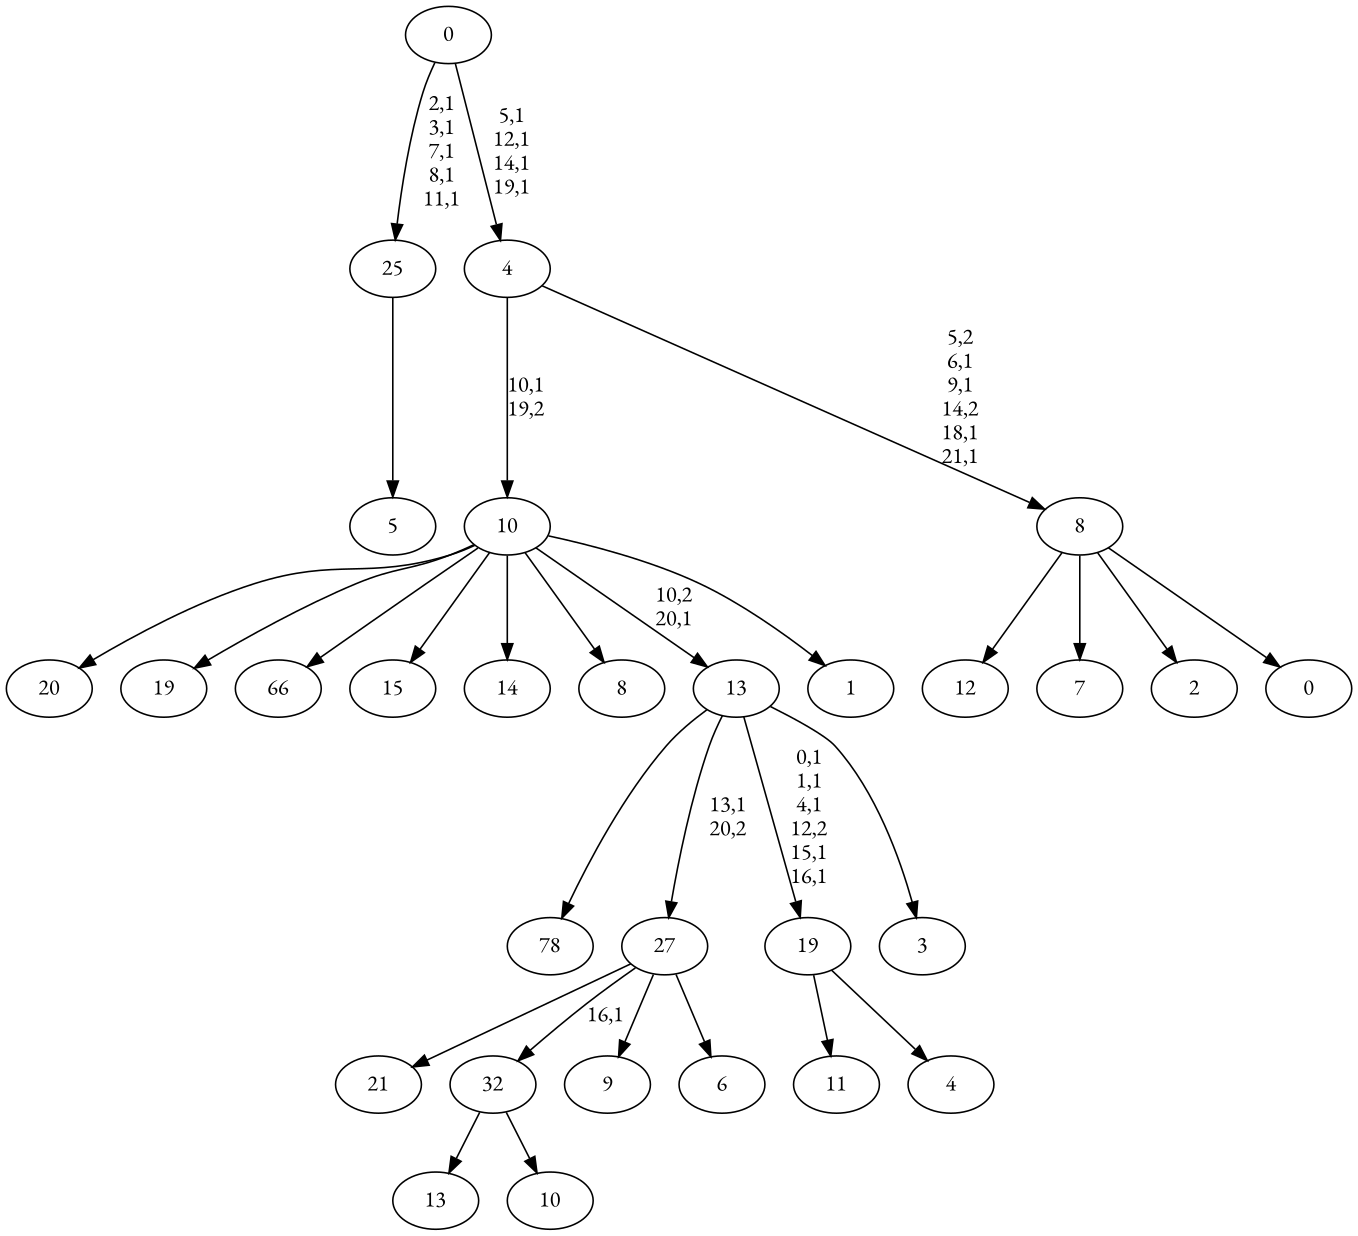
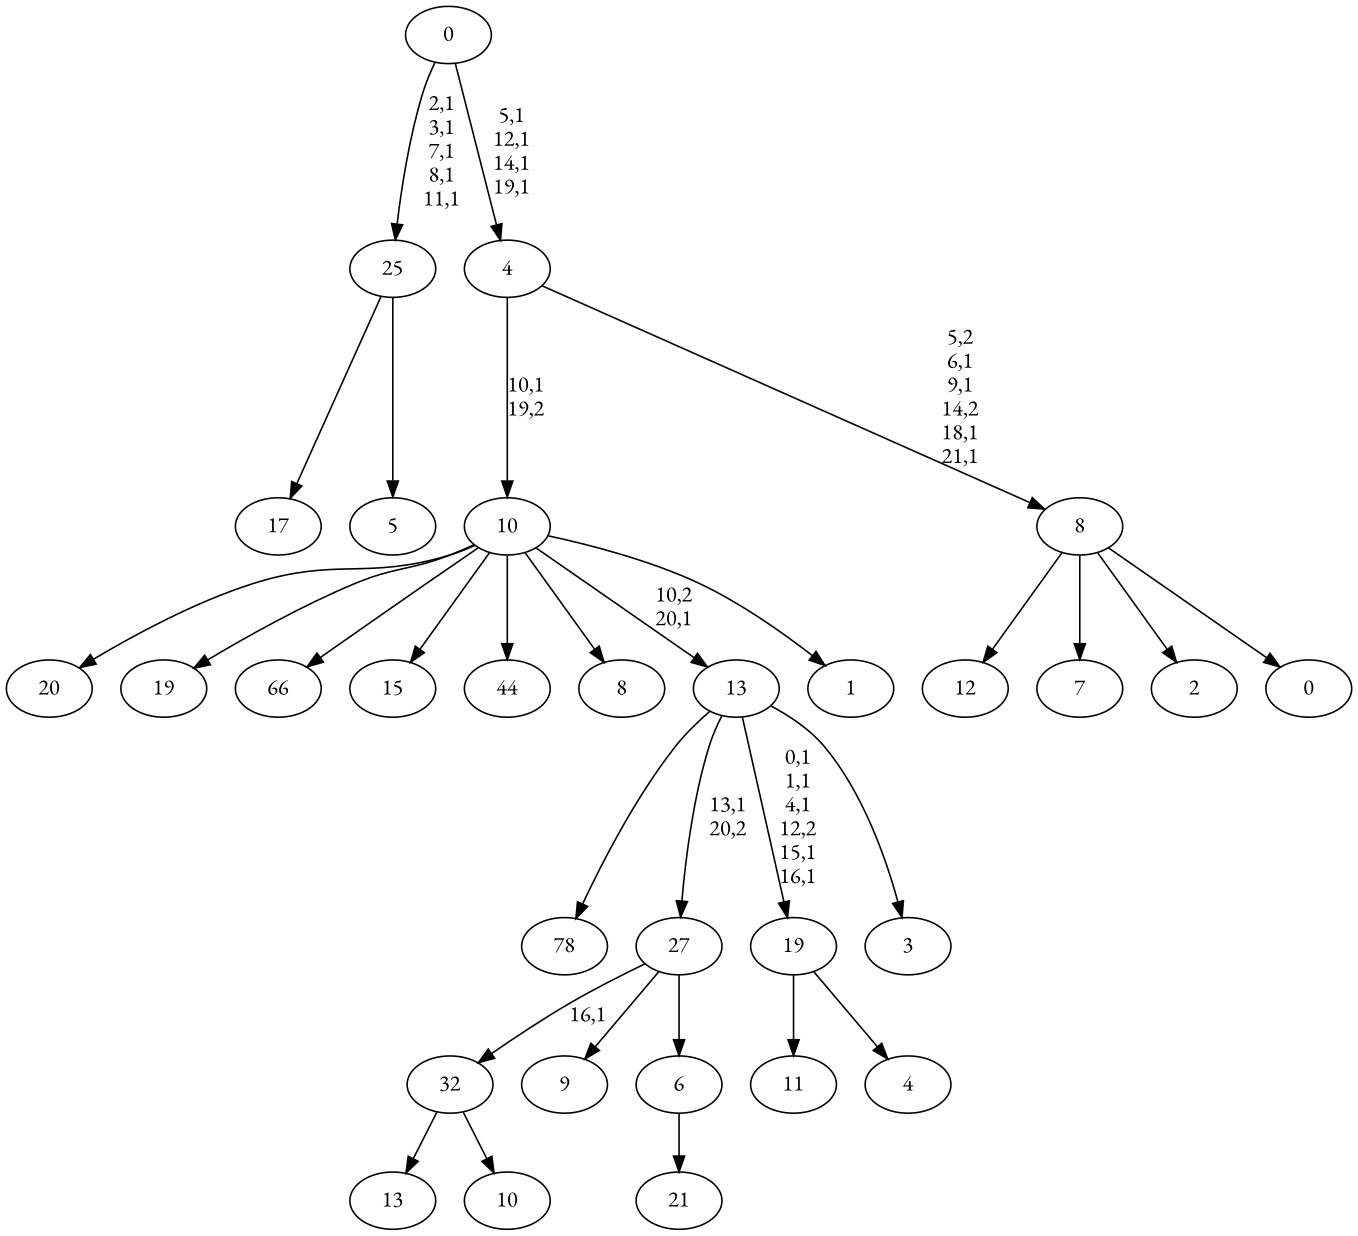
none -> (278, 526)
(507, 689) -> (507, 689)
(529, 1012) -> (679, 1135)
